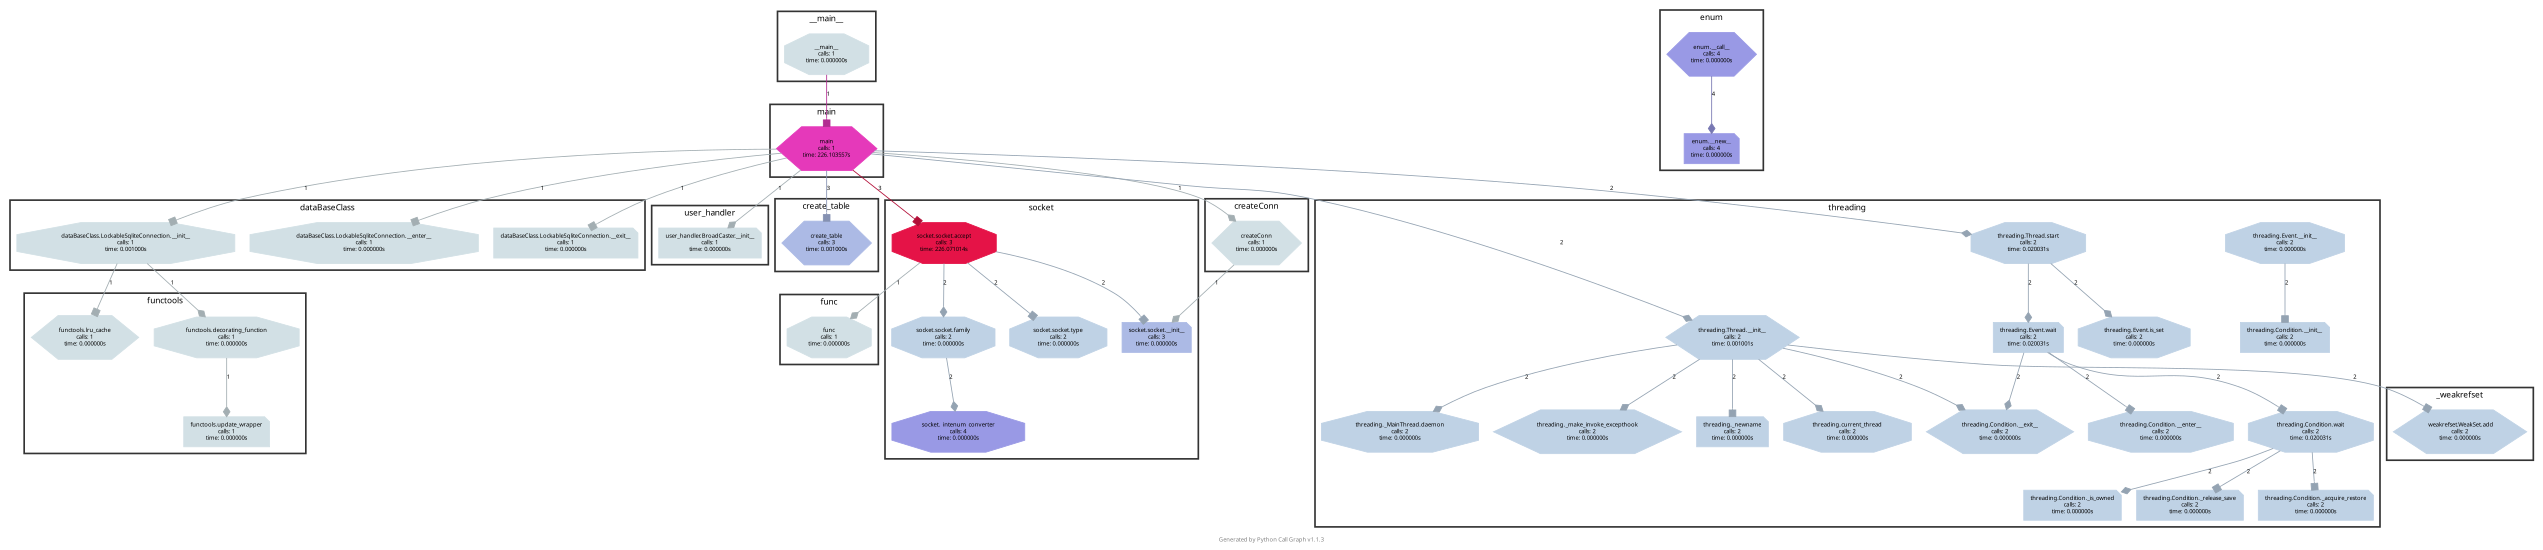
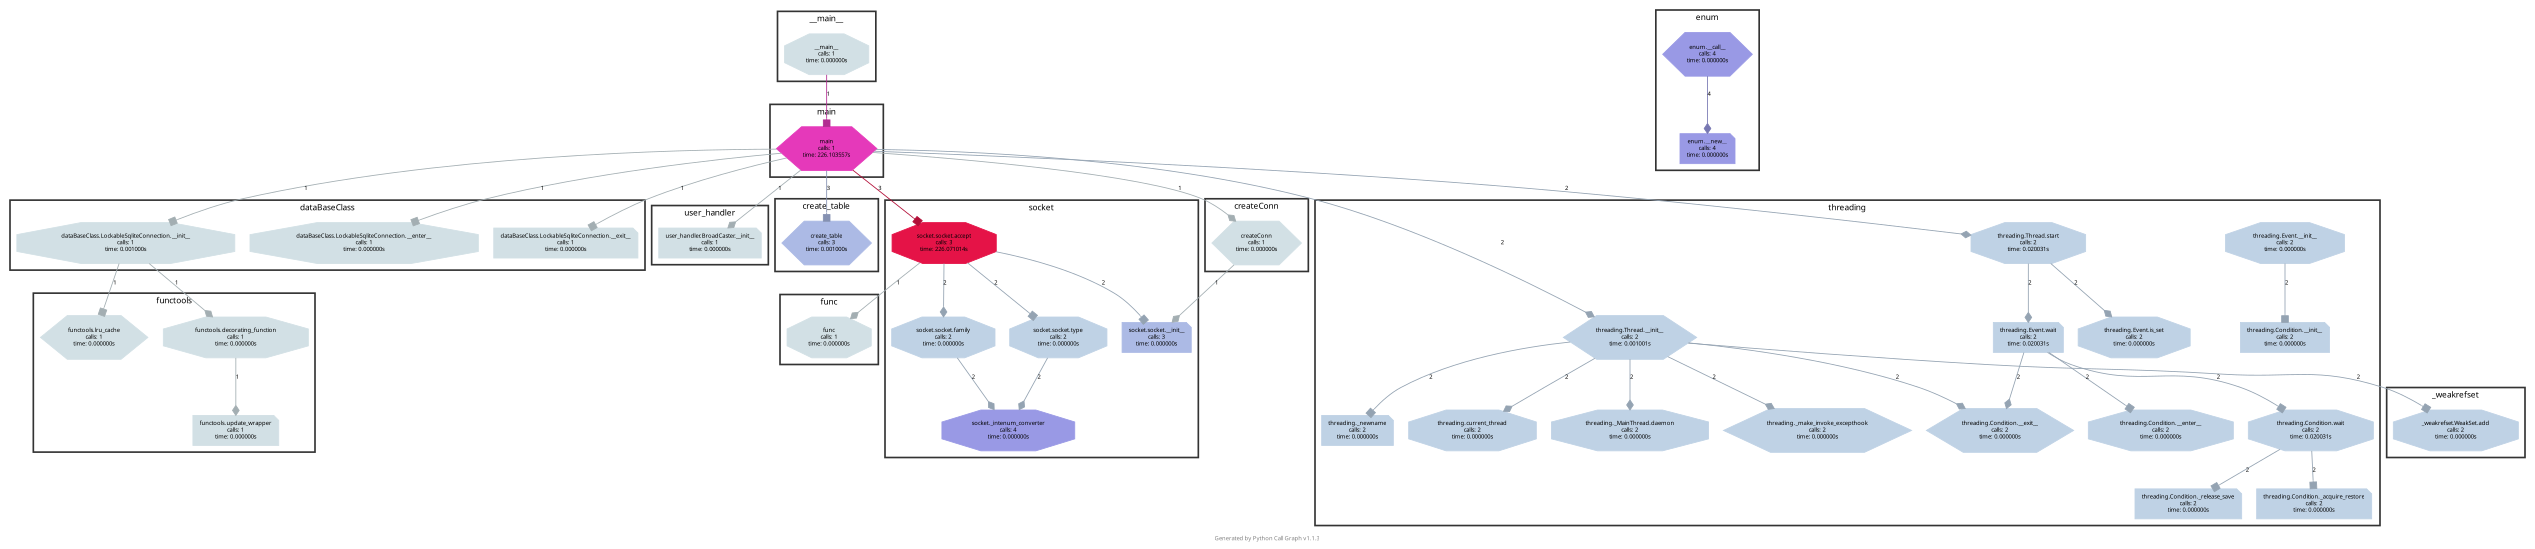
none -> (1036, 379)
(2460, 432) -> (2456, 430)
(2072, 505) -> none
